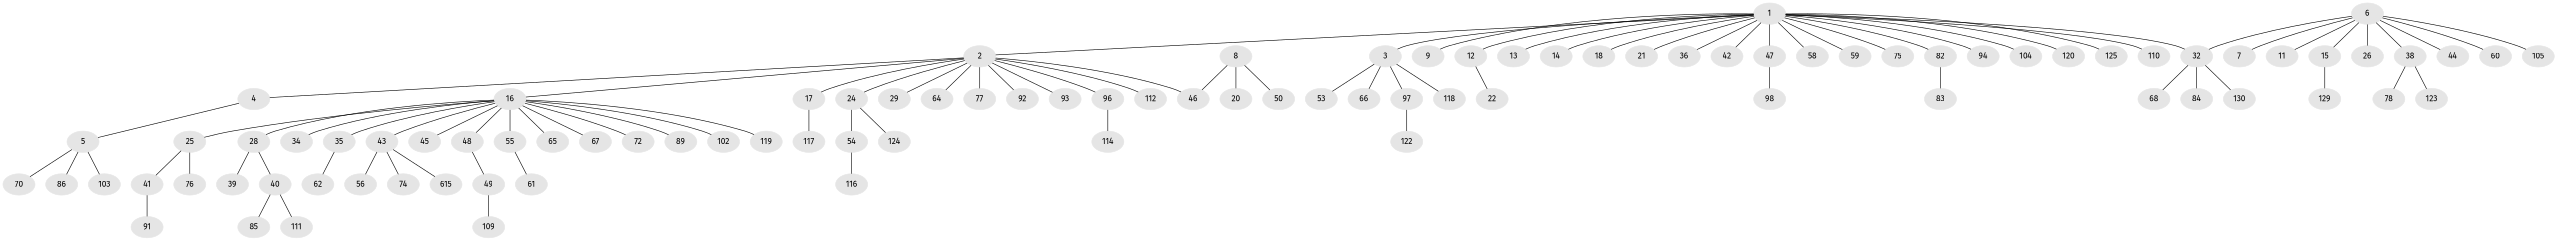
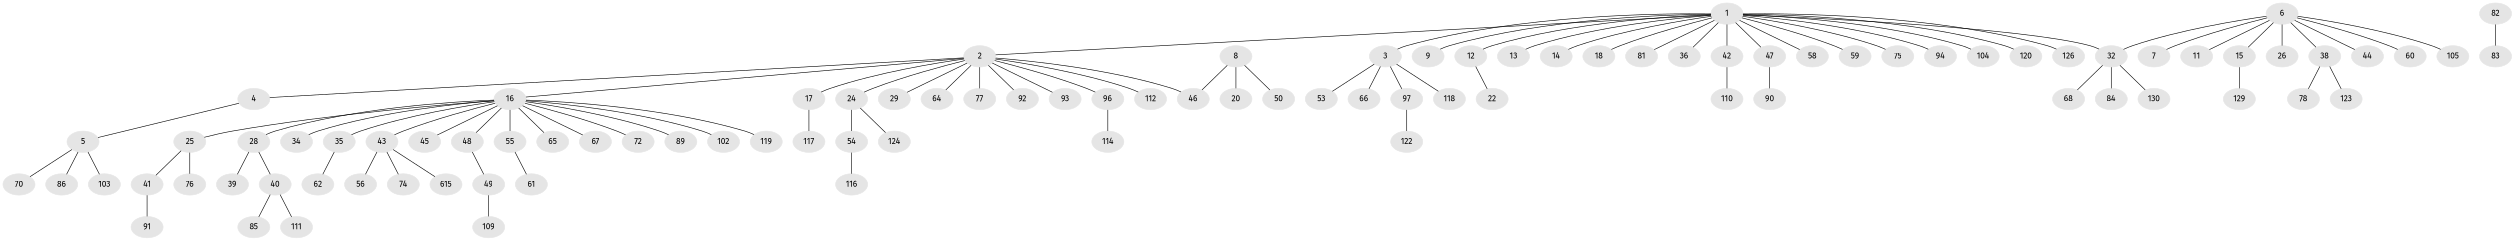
(1858, 29) -> none
(2054, 33) -> (1727, 78)
(1642, 56) -> (1642, 56)
(2111, 56) -> (2069, 56)
(1770, 99) -> (1770, 99)
